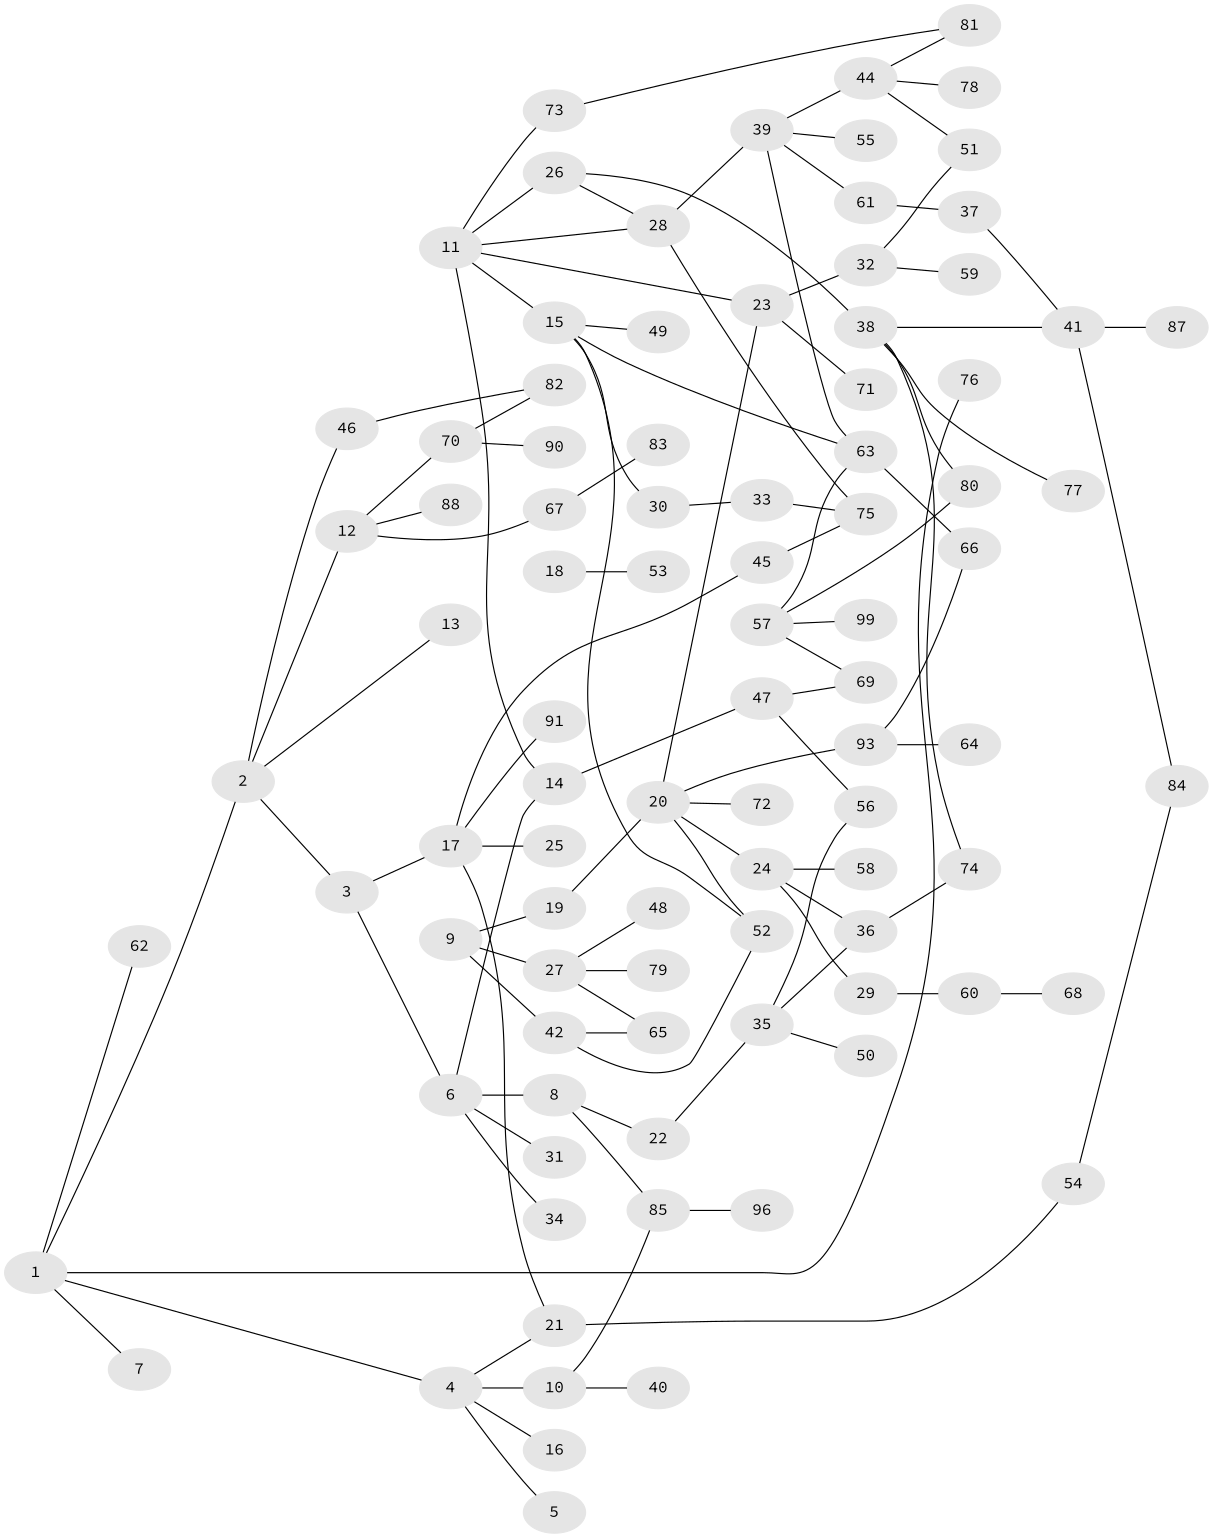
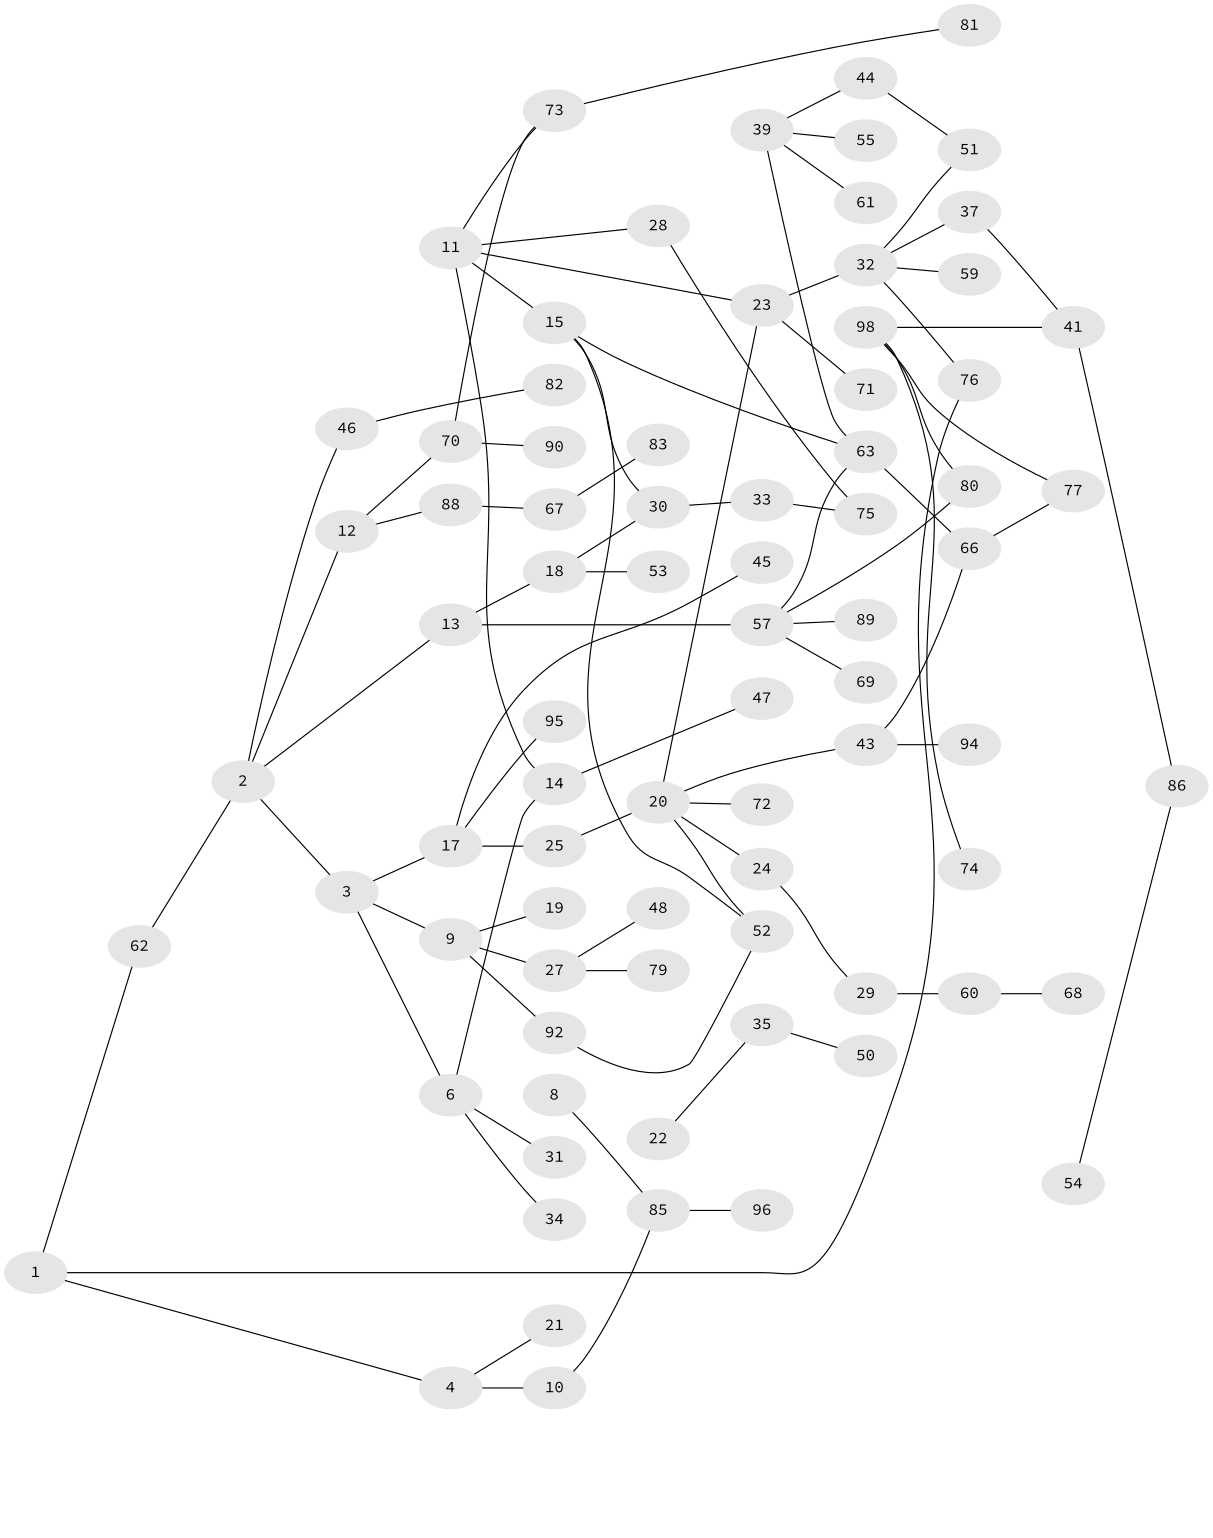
(918, 52) -> none
(969, 88) -> none
(554, 173) -> none
(710, 178) -> none
(909, 207) -> (918, 239)
none -> (918, 320)
(866, 327) -> (866, 327)
(1177, 327) -> none
(658, 332) -> none
(503, 413) -> (486, 263)
none -> (1021, 520)
(454, 539) -> (503, 507)
none -> (602, 542)
(806, 542) -> none
none -> (503, 598)
(866, 620) -> (866, 620)
none -> (606, 625)
(814, 691) -> none
(554, 722) -> (554, 722)
(866, 745) -> (866, 745)
(969, 745) -> (969, 745)
(1177, 786) -> (1177, 786)
(866, 807) -> none
(606, 855) -> (606, 824)
(866, 869) -> none
none -> (399, 916)
(866, 931) -> none
(148, 1030) -> (191, 864)
(554, 1033) -> (554, 1033)
(658, 1033) -> none
(505, 1086) -> none
(498, 1095) -> none
(606, 1117) -> none
(842, 1321) -> none
(139, 1369) -> none
(658, 1388) -> none
(554, 1450) -> none
(554, 1512) -> none
